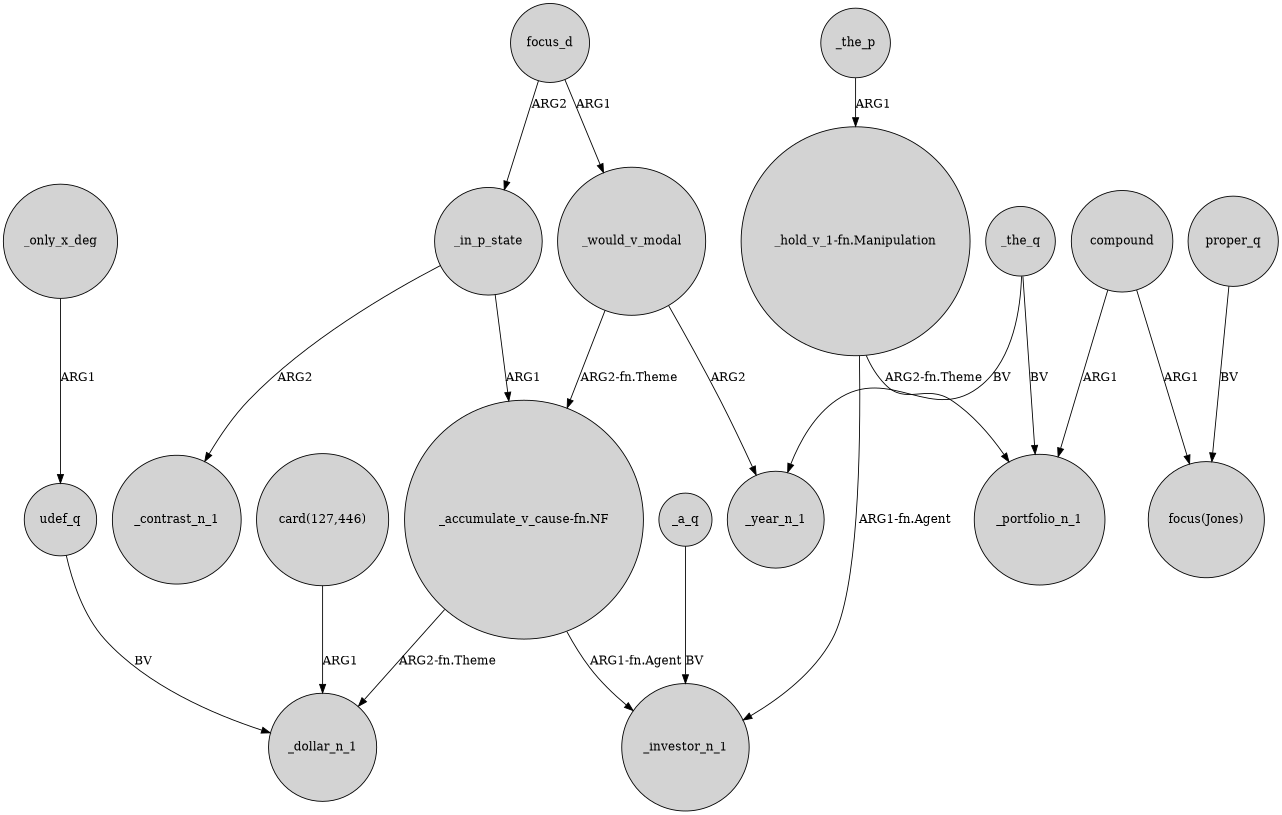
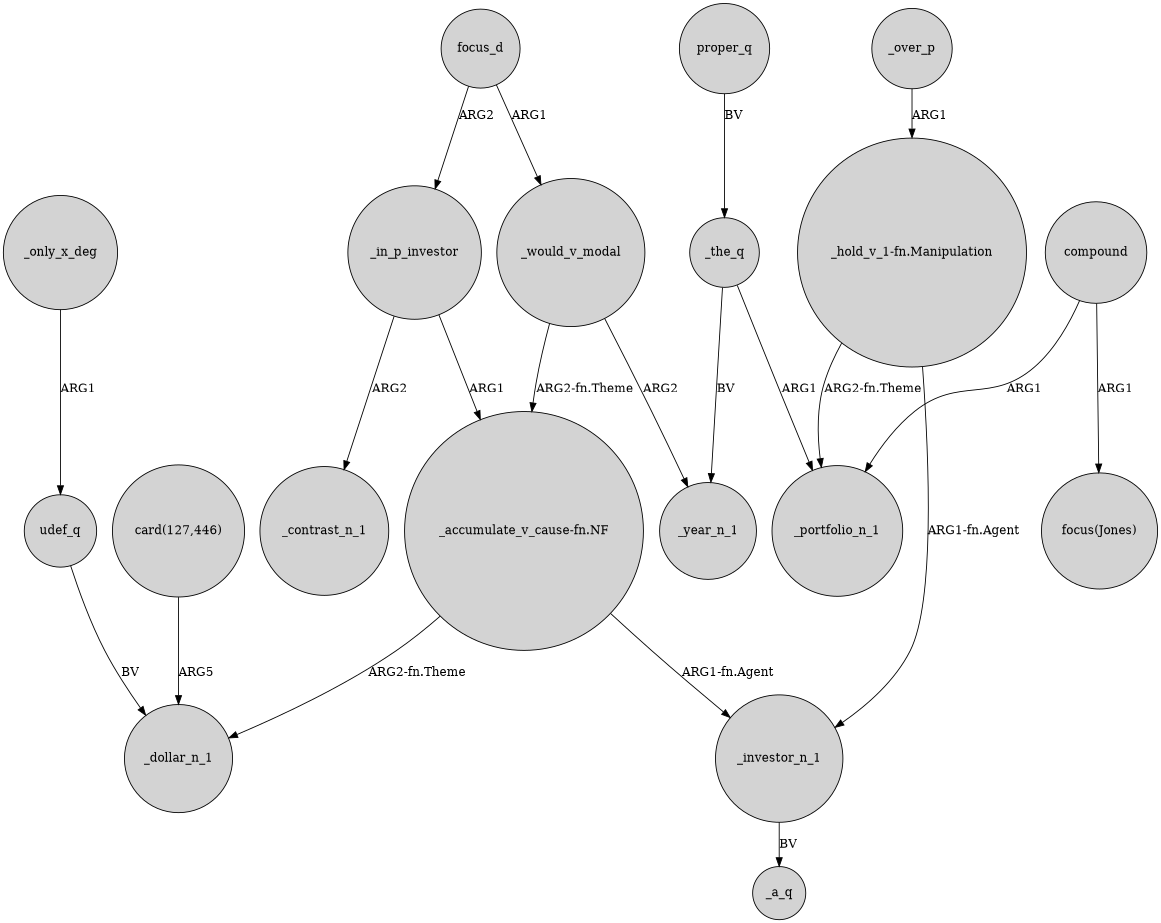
(856, 43) -> (912, 49)
(488, 241) -> (415, 253)
(1221, 370) -> (725, 151)
(1039, 378) -> (800, 389)
(685, 610) -> (779, 840)
(340, 661) -> (196, 673)
